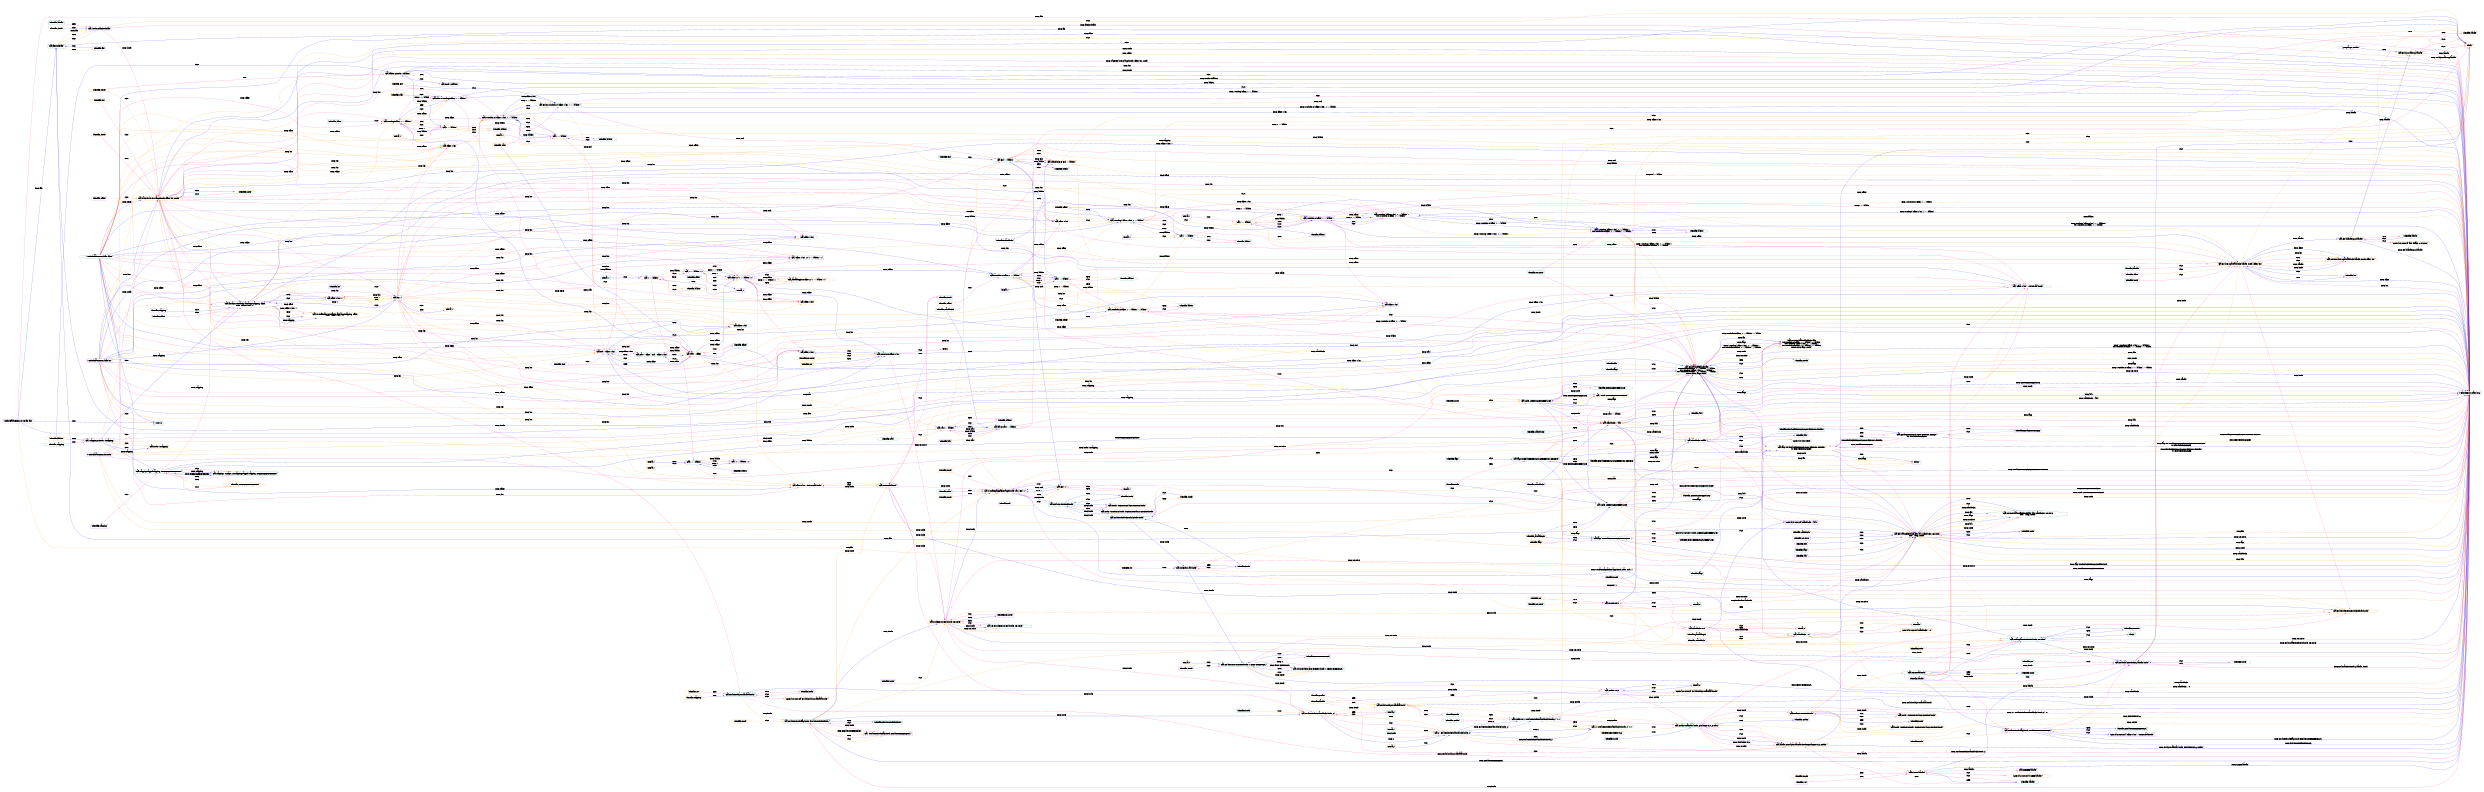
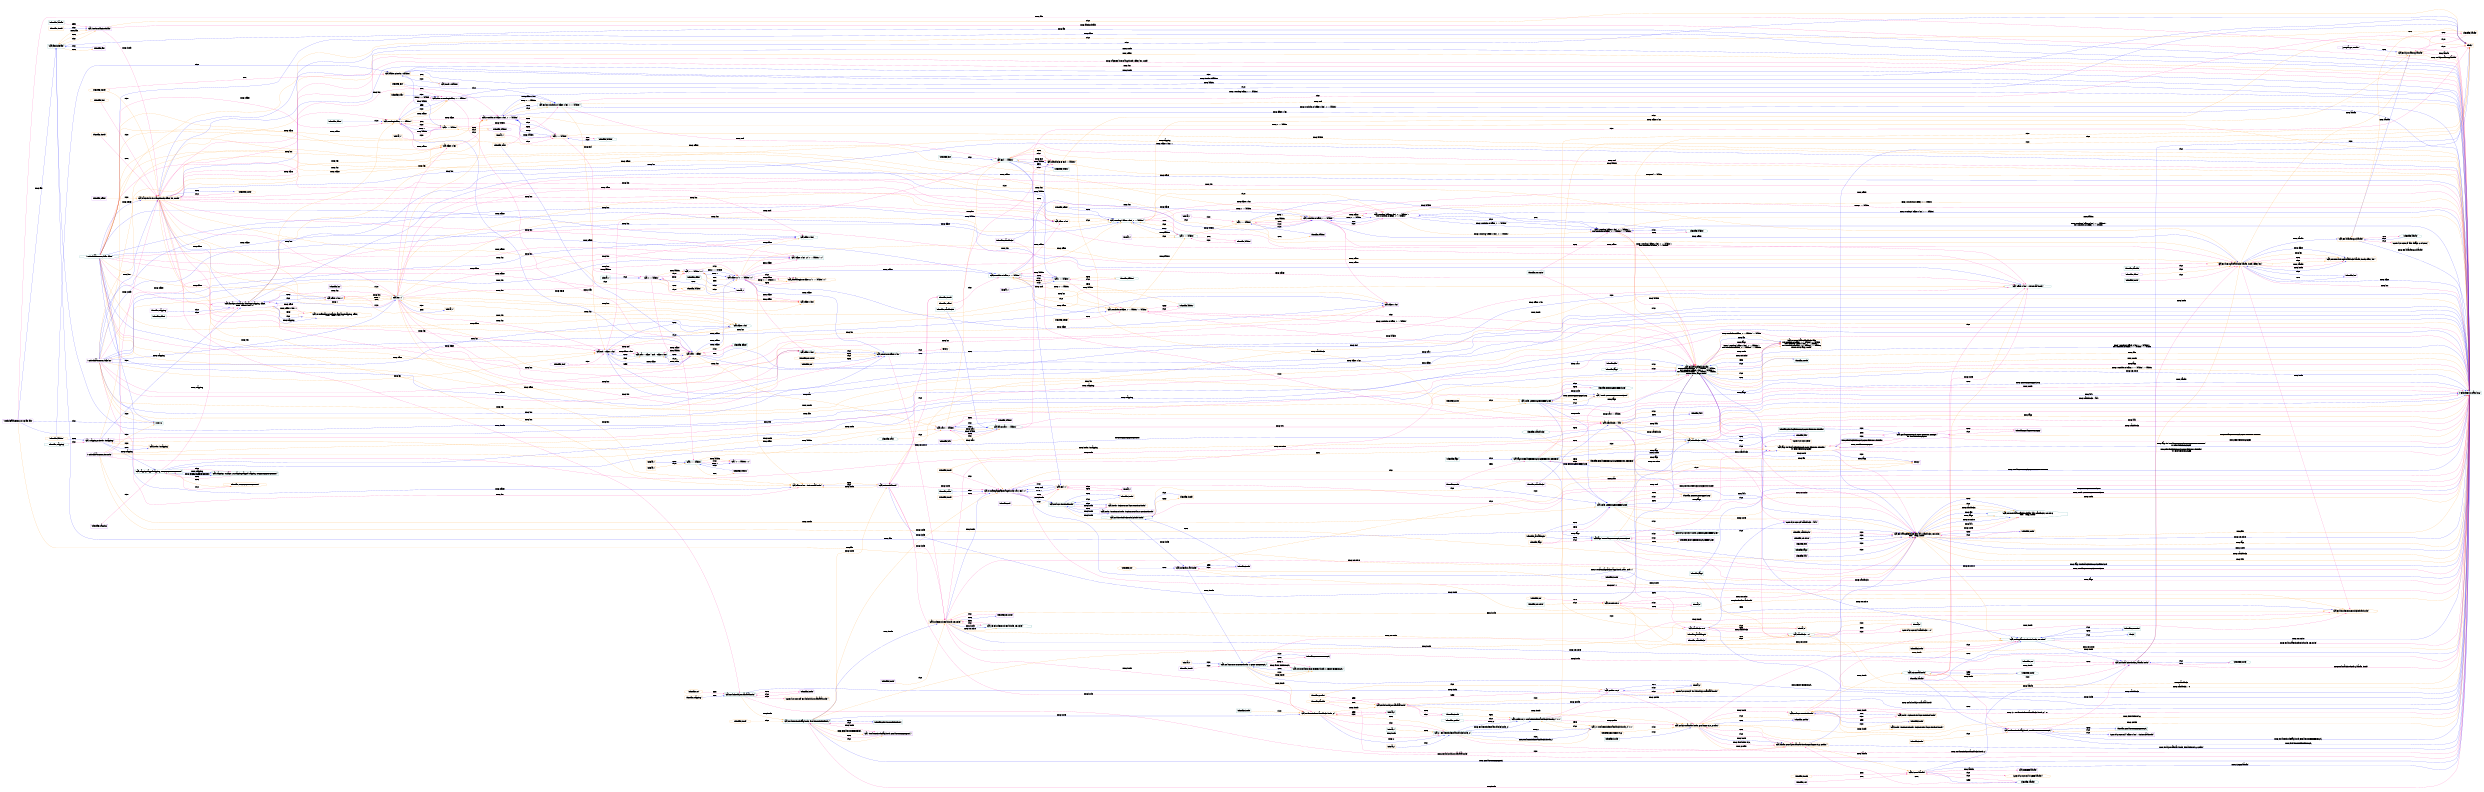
none -> (1720, 333)
